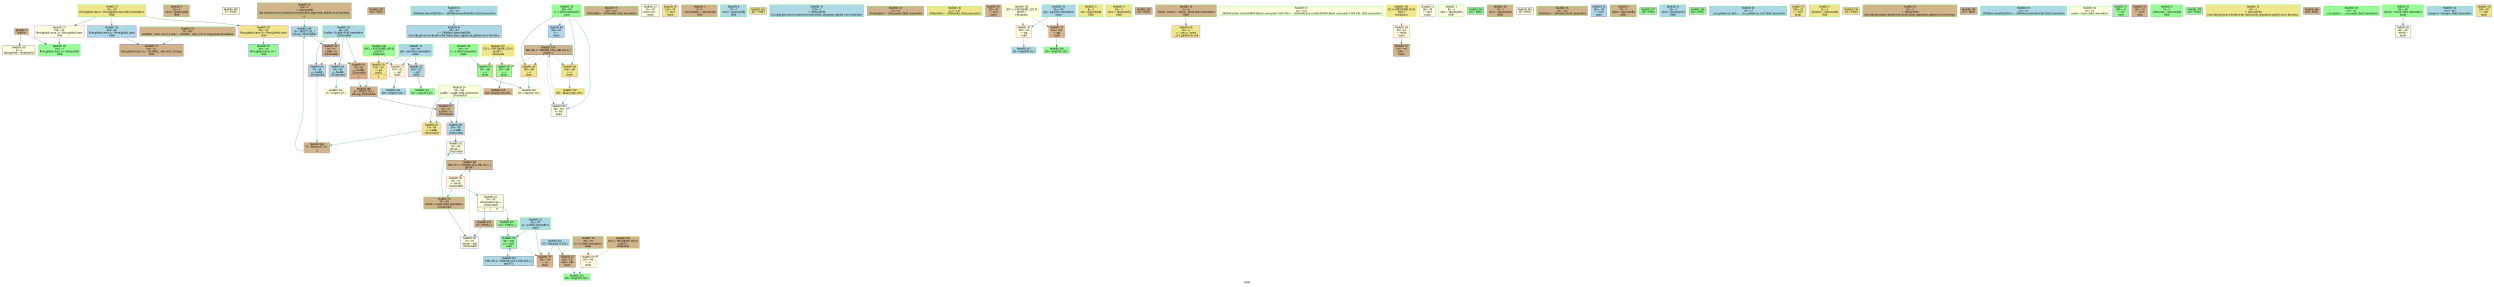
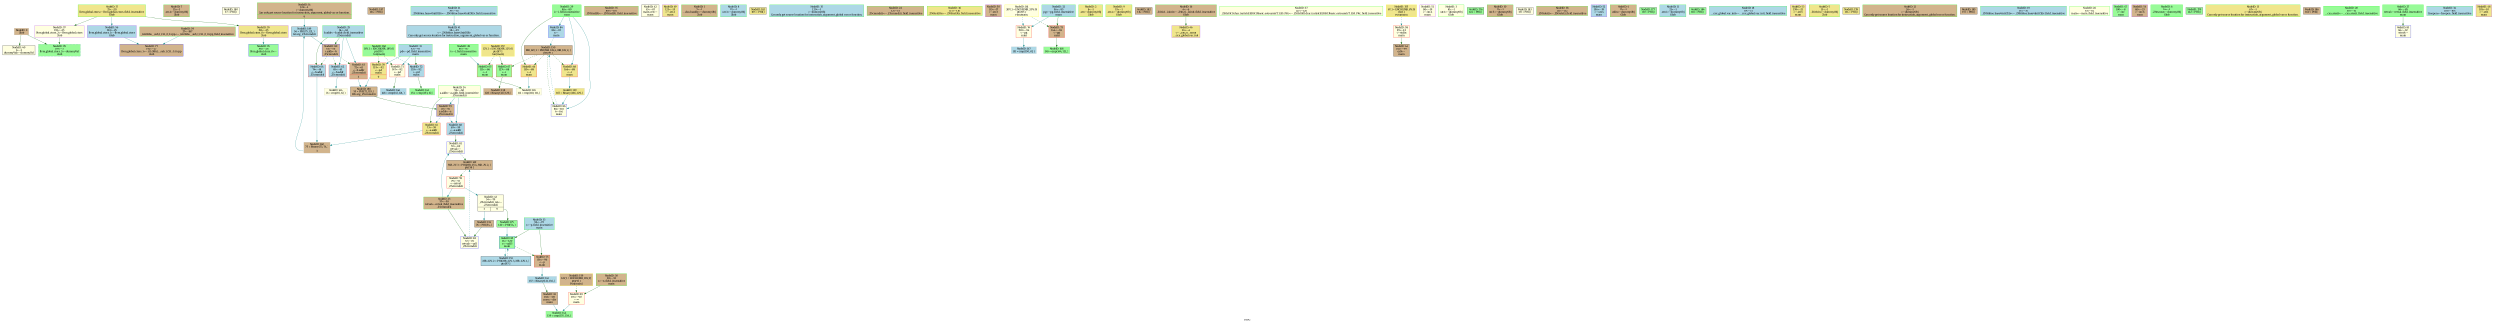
(22, 33) -> (22, 33)
(551, 250) -> (542, 271)
